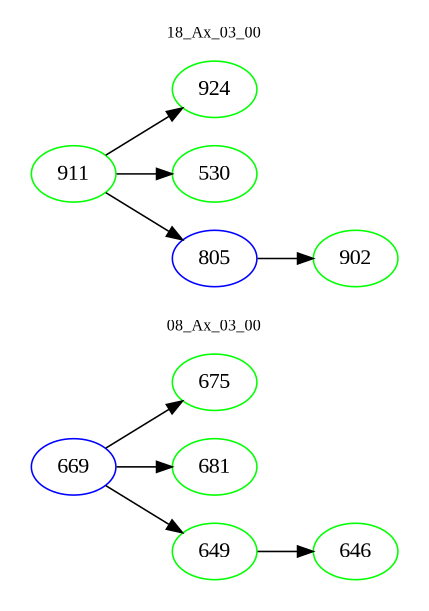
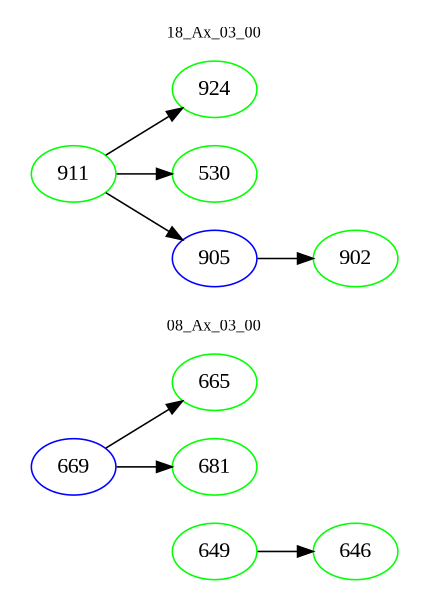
(215, 258) -> (215, 258)
(215, 382) -> (215, 382)
(137, 505) -> none
